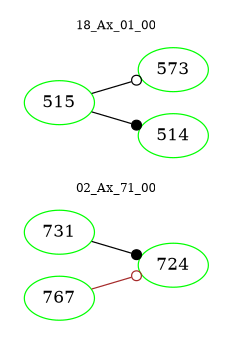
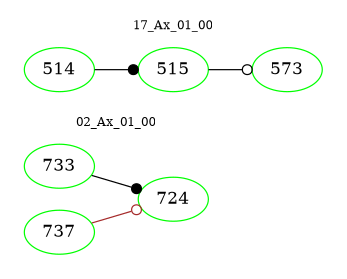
(116, 26) -> (173, 26)
(112, 118) -> (111, 70)
(116, 189) -> (116, 123)
(59, 232) -> (59, 166)
(59, 298) -> (59, 232)
